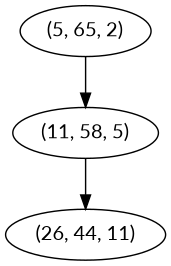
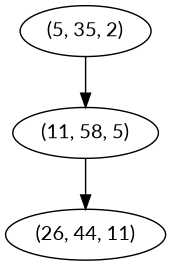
(86, 31) -> (86, 31)
